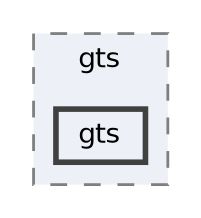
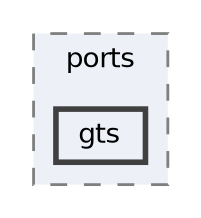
(101, 60) -> (101, 60)
